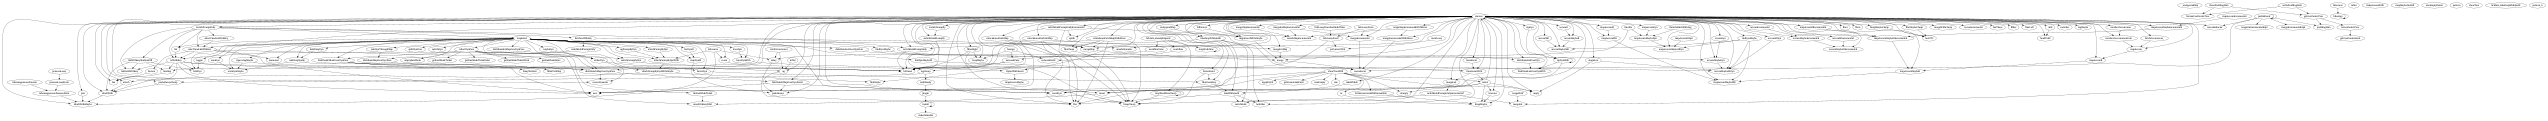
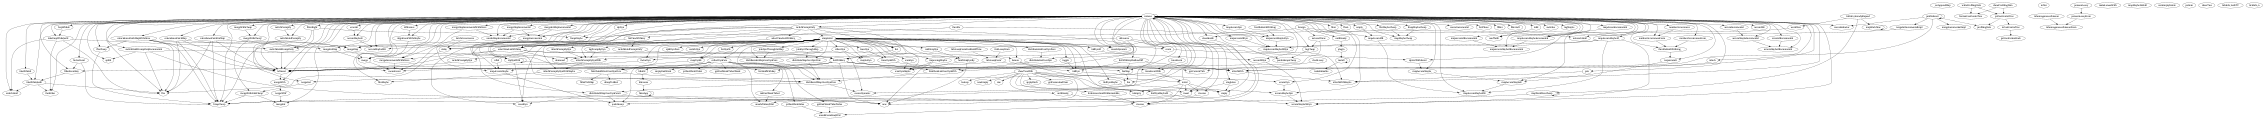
(2506, 5) -> (2230, 5)
(2537, 5) -> (2254, 5)
none -> (1378, 18)
none -> (1317, 19)
none -> (1205, 24)
(1168, 27) -> (64, 27)
(1608, 27) -> (1360, 27)
(1171, 32) -> (382, 53)
(1363, 32) -> (525, 32)
none -> (253, 38)
none -> (1208, 38)
(1750, 38) -> (1609, 38)
(1929, 38) -> (1403, 38)
(2154, 38) -> (1693, 38)
none -> (931, 40)
(1551, 43) -> none
none -> (771, 49)
none -> (1096, 49)
(1156, 49) -> none
(2137, 49) -> (1670, 49)
(417, 53) -> (452, 55)
(1900, 54) -> (1460, 76)
(573, 55) -> (852, 55)
none -> (227, 58)
(136, 65) -> none
(1655, 66) -> (1208, 87)
none -> (642, 71)
(783, 71) -> (499, 71)
(387, 76) -> none
(926, 76) -> (1320, 33)
none -> (883, 77)
none -> (1178, 77)
none -> (280, 82)
none -> (965, 82)
(137, 88) -> (1124, 68)
(1342, 93) -> (1063, 93)
(1445, 93) -> (252, 93)
(68, 99) -> none
(1481, 104) -> (1140, 104)
none -> (830, 115)
